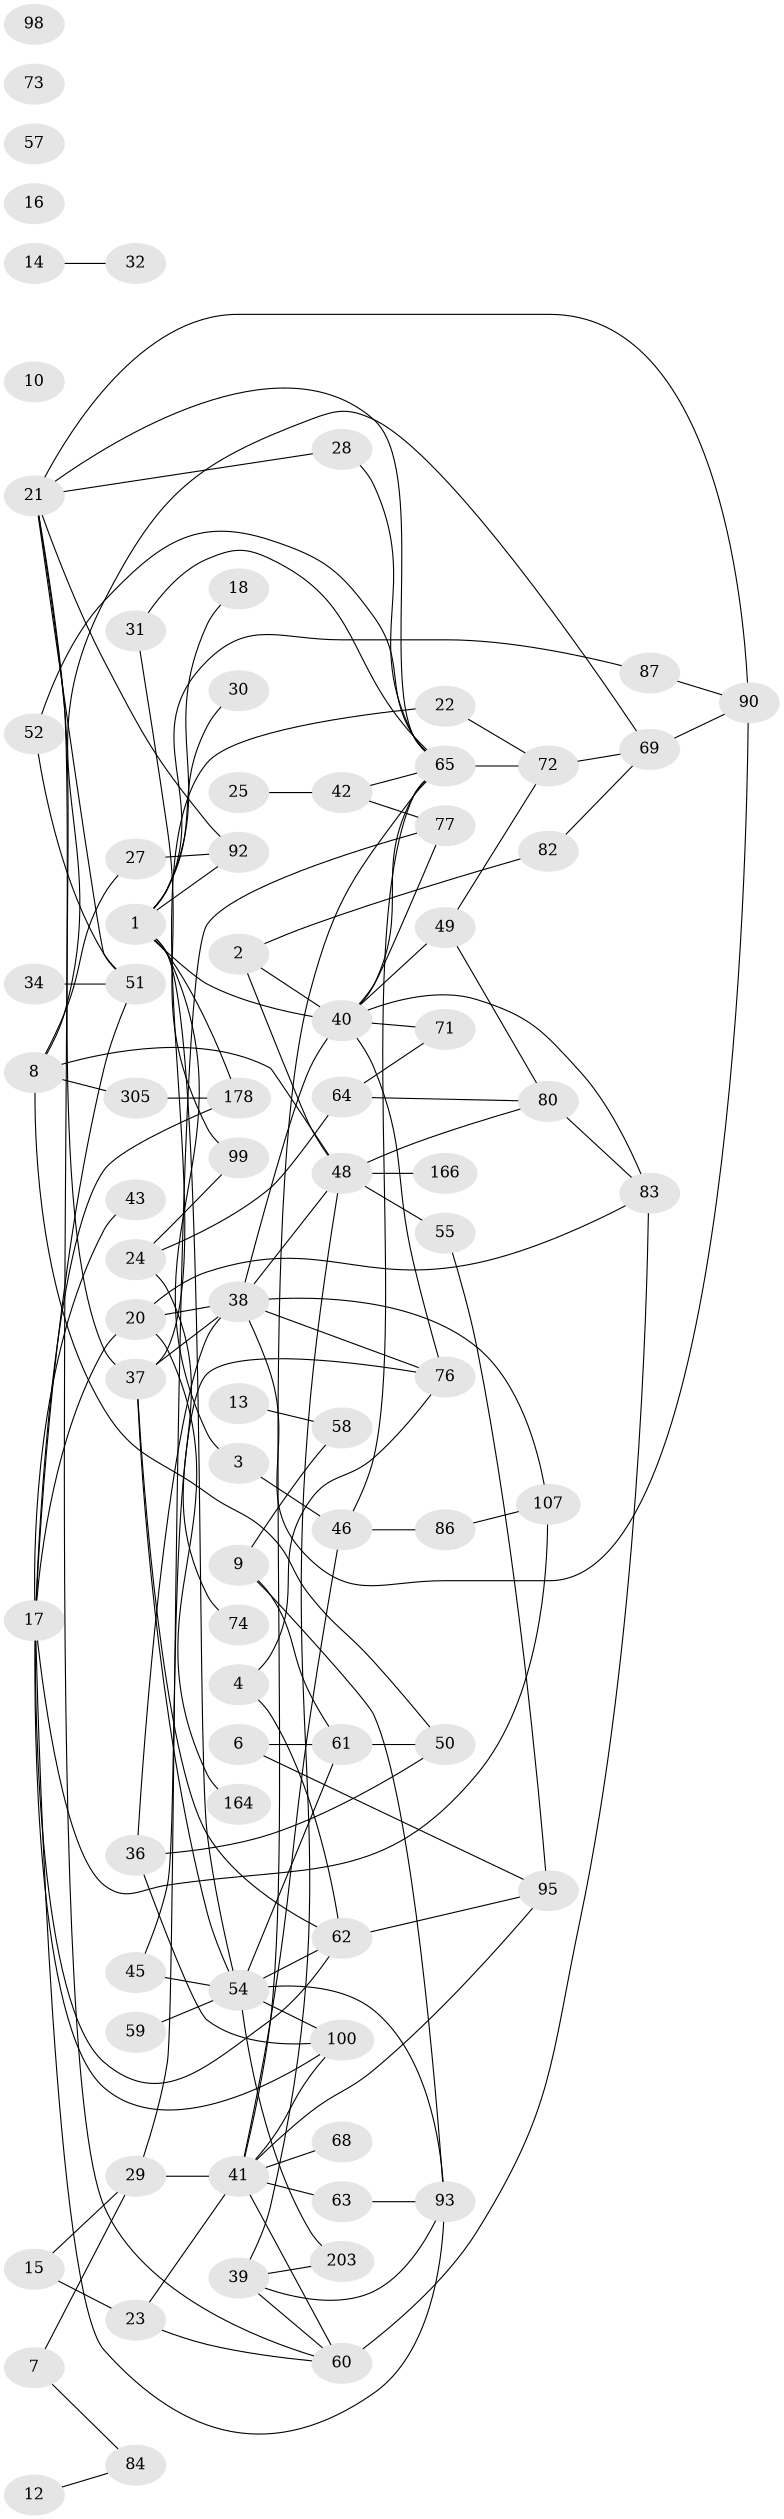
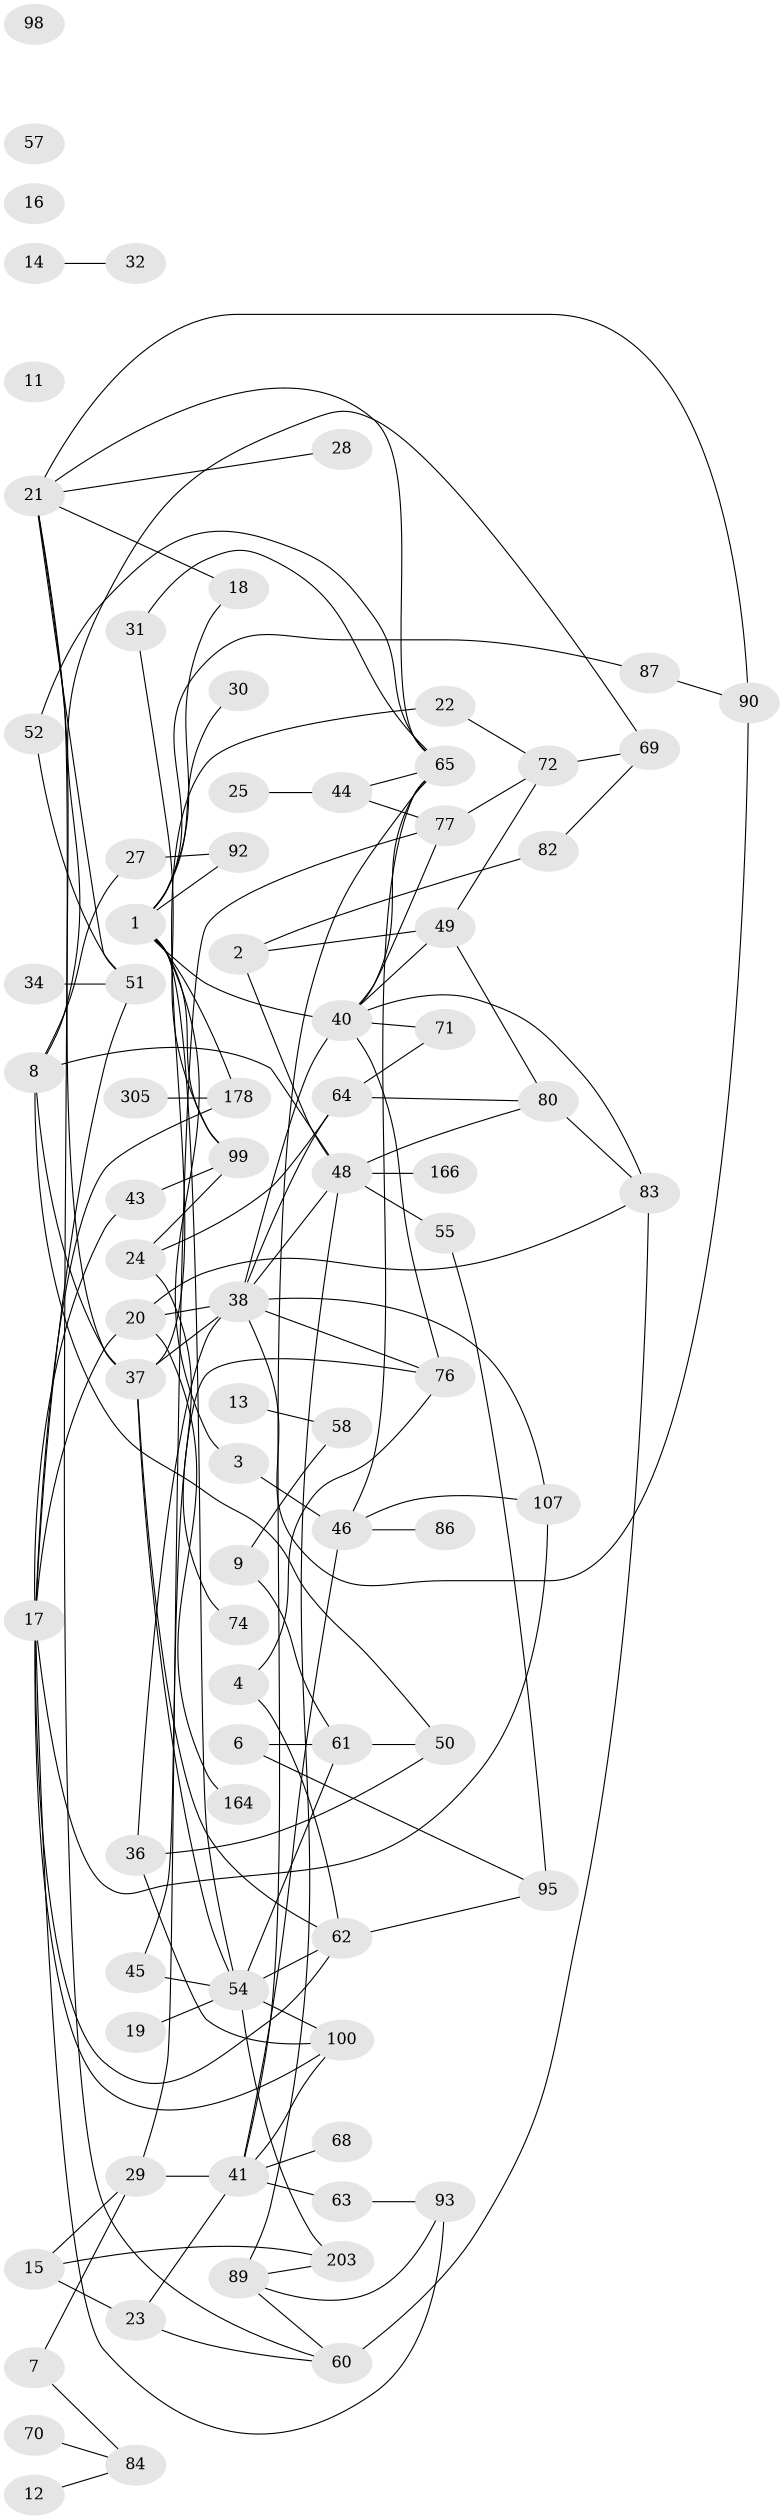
(34, 84) -> none
(34, 382) -> (34, 382)
(392, 609) -> none
(116, 684) -> (129, 539)
(700, 726) -> none
(497, 766) -> (497, 796)
(342, 793) -> (342, 793)
(290, 987) -> (342, 941)
none -> (187, 1041)
(84, 1085) -> (58, 1227)
none -> (176, 1184)
none -> (274, 1218)
(496, 1517) -> (440, 1496)
(408, 1858) -> none
(136, 2032) -> (136, 2032)
(396, 2034) -> none
(396, 2050) -> none
none -> (175, 2248)
(286, 2262) -> none
(239, 2278) -> (239, 2278)
none -> (34, 2435)
